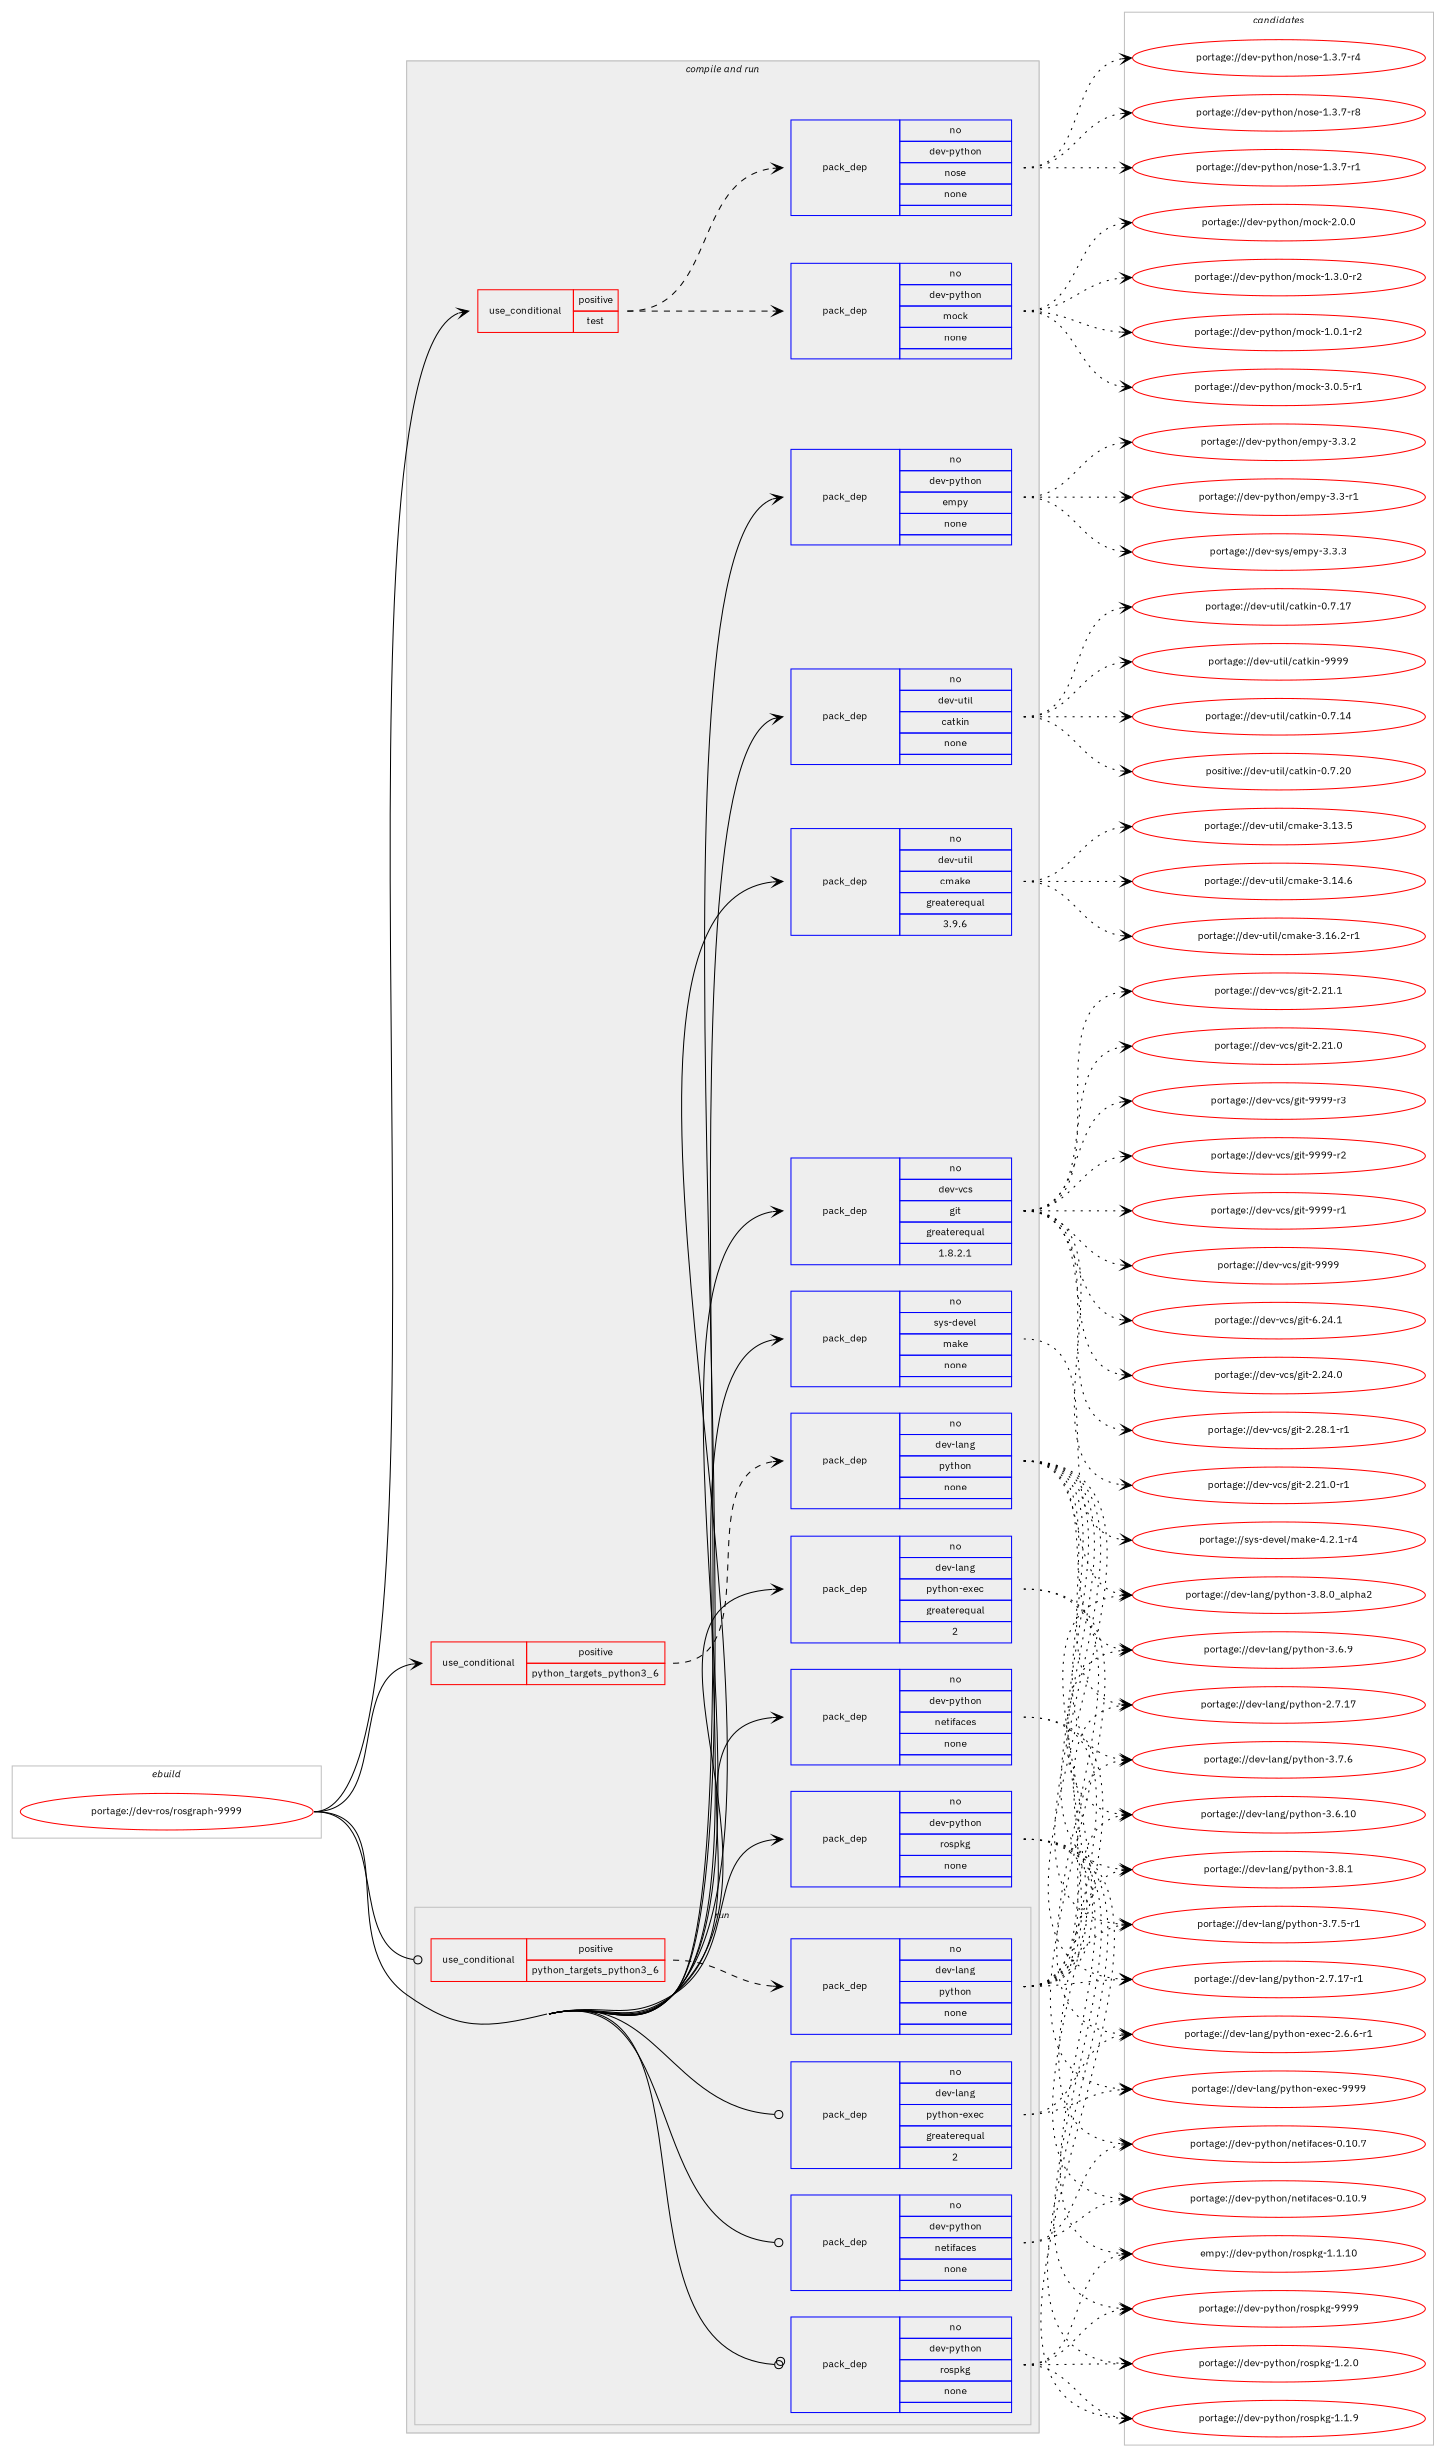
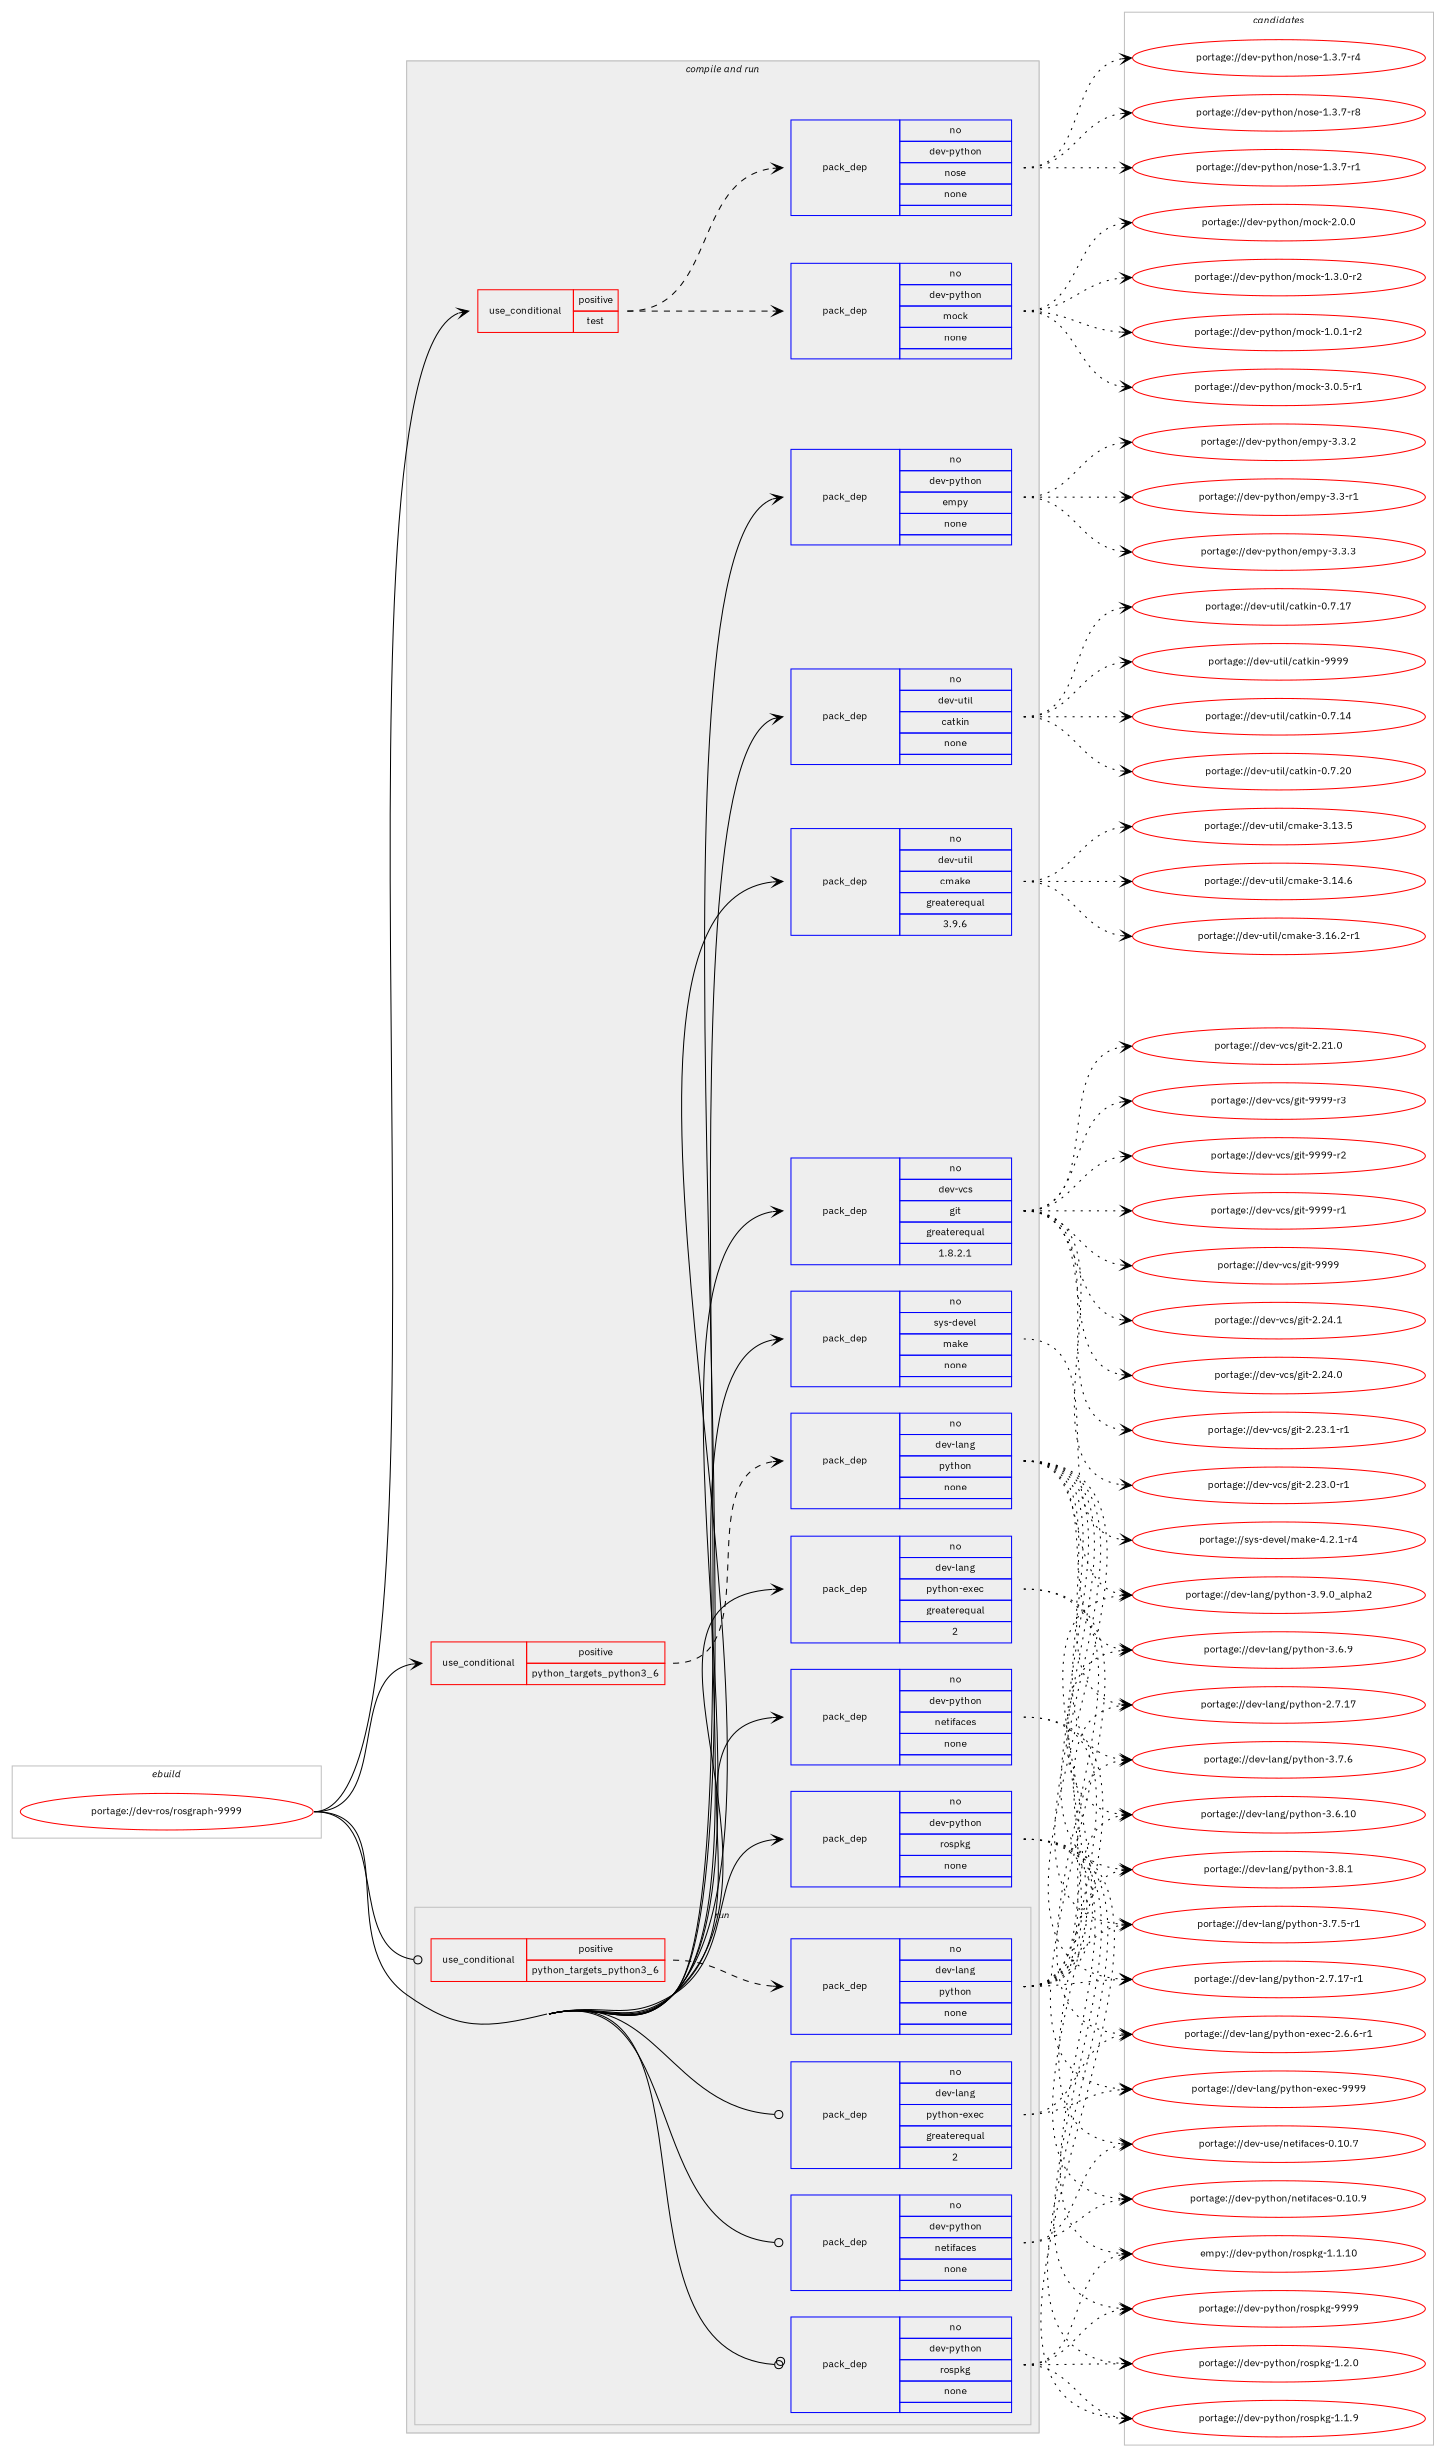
(1279, 552) -> (1279, 552)
(1279, 772) -> (1279, 772)
(1279, 991) -> none
(1279, 1321) -> (1279, 1321)
(1279, 1430) -> (1279, 1430)
(1279, 1485) -> (1279, 1485)
(1279, 1595) -> (1279, 1595)
(1279, 2144) -> (1279, 2144)
